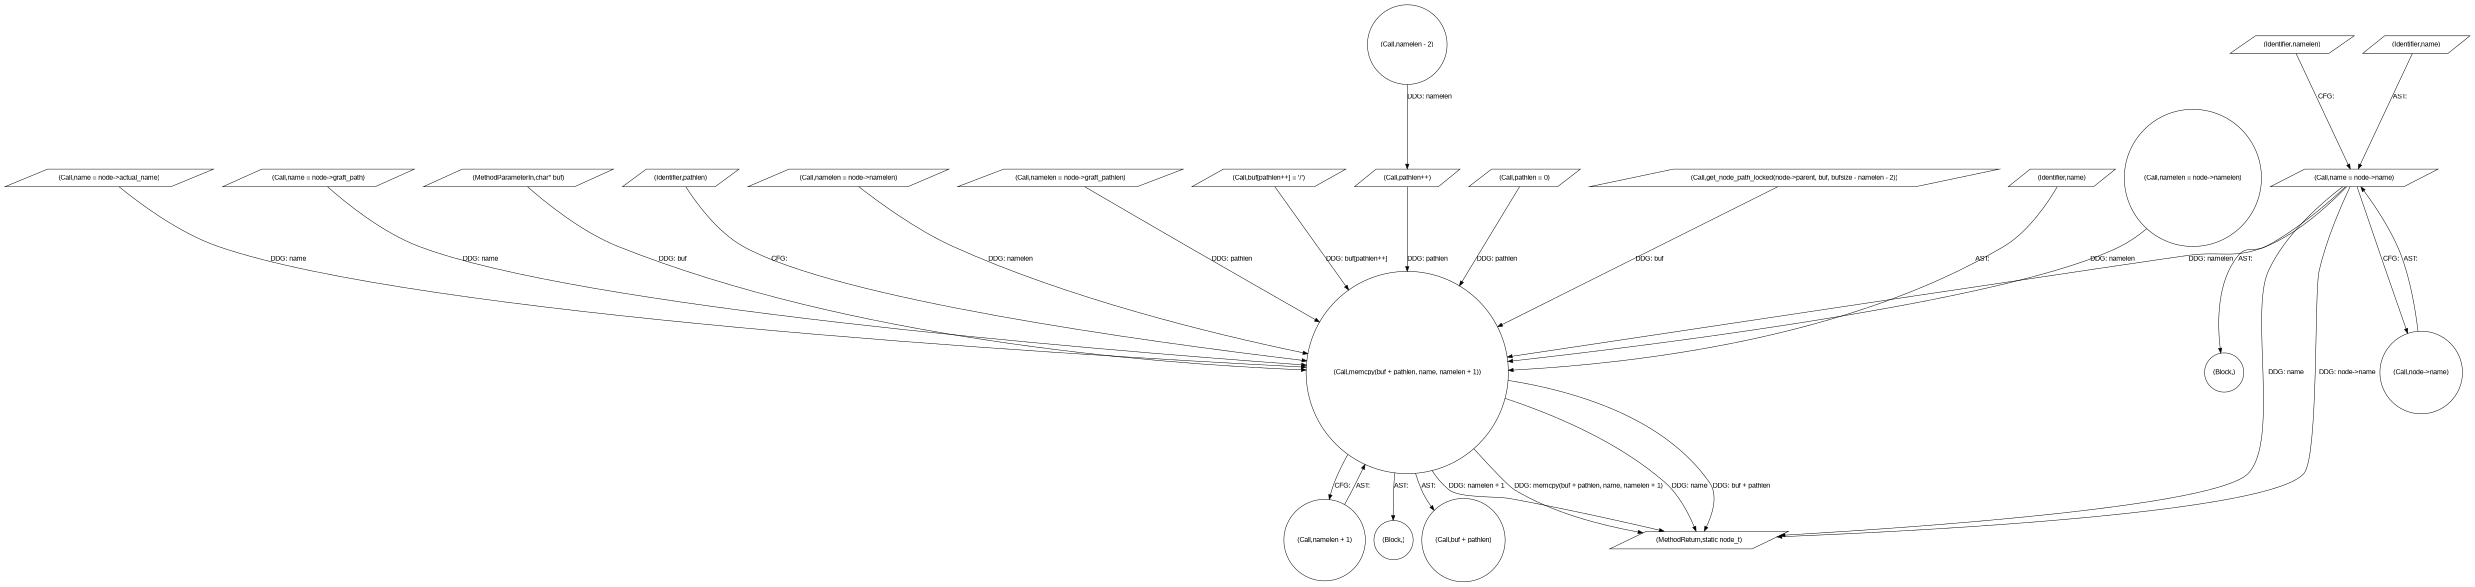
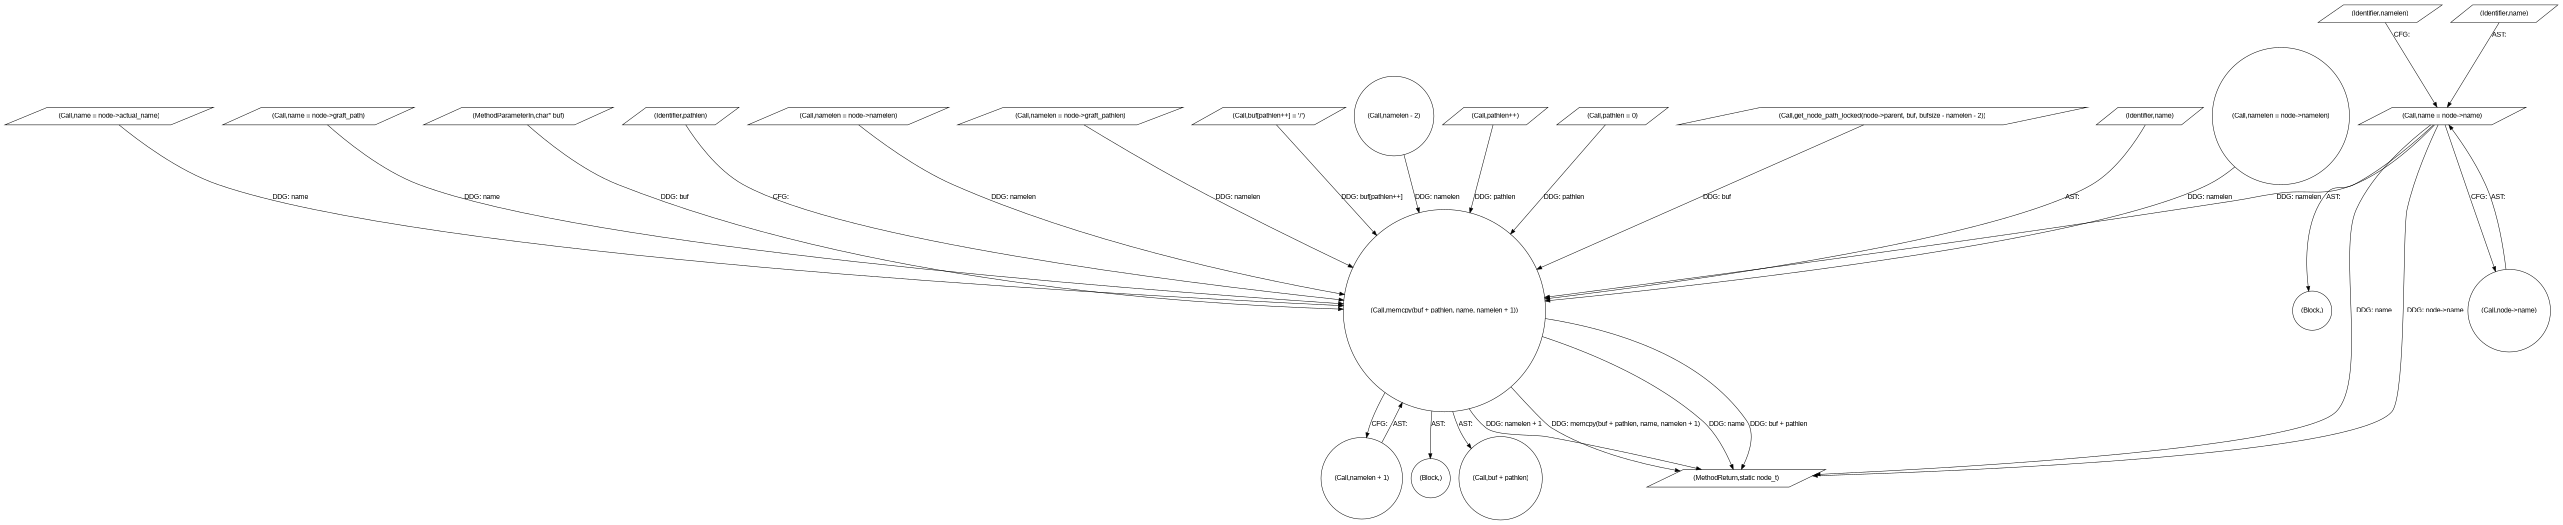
(1407, 124) -> (1411, 181)
(1232, 259) -> (1238, 197)
